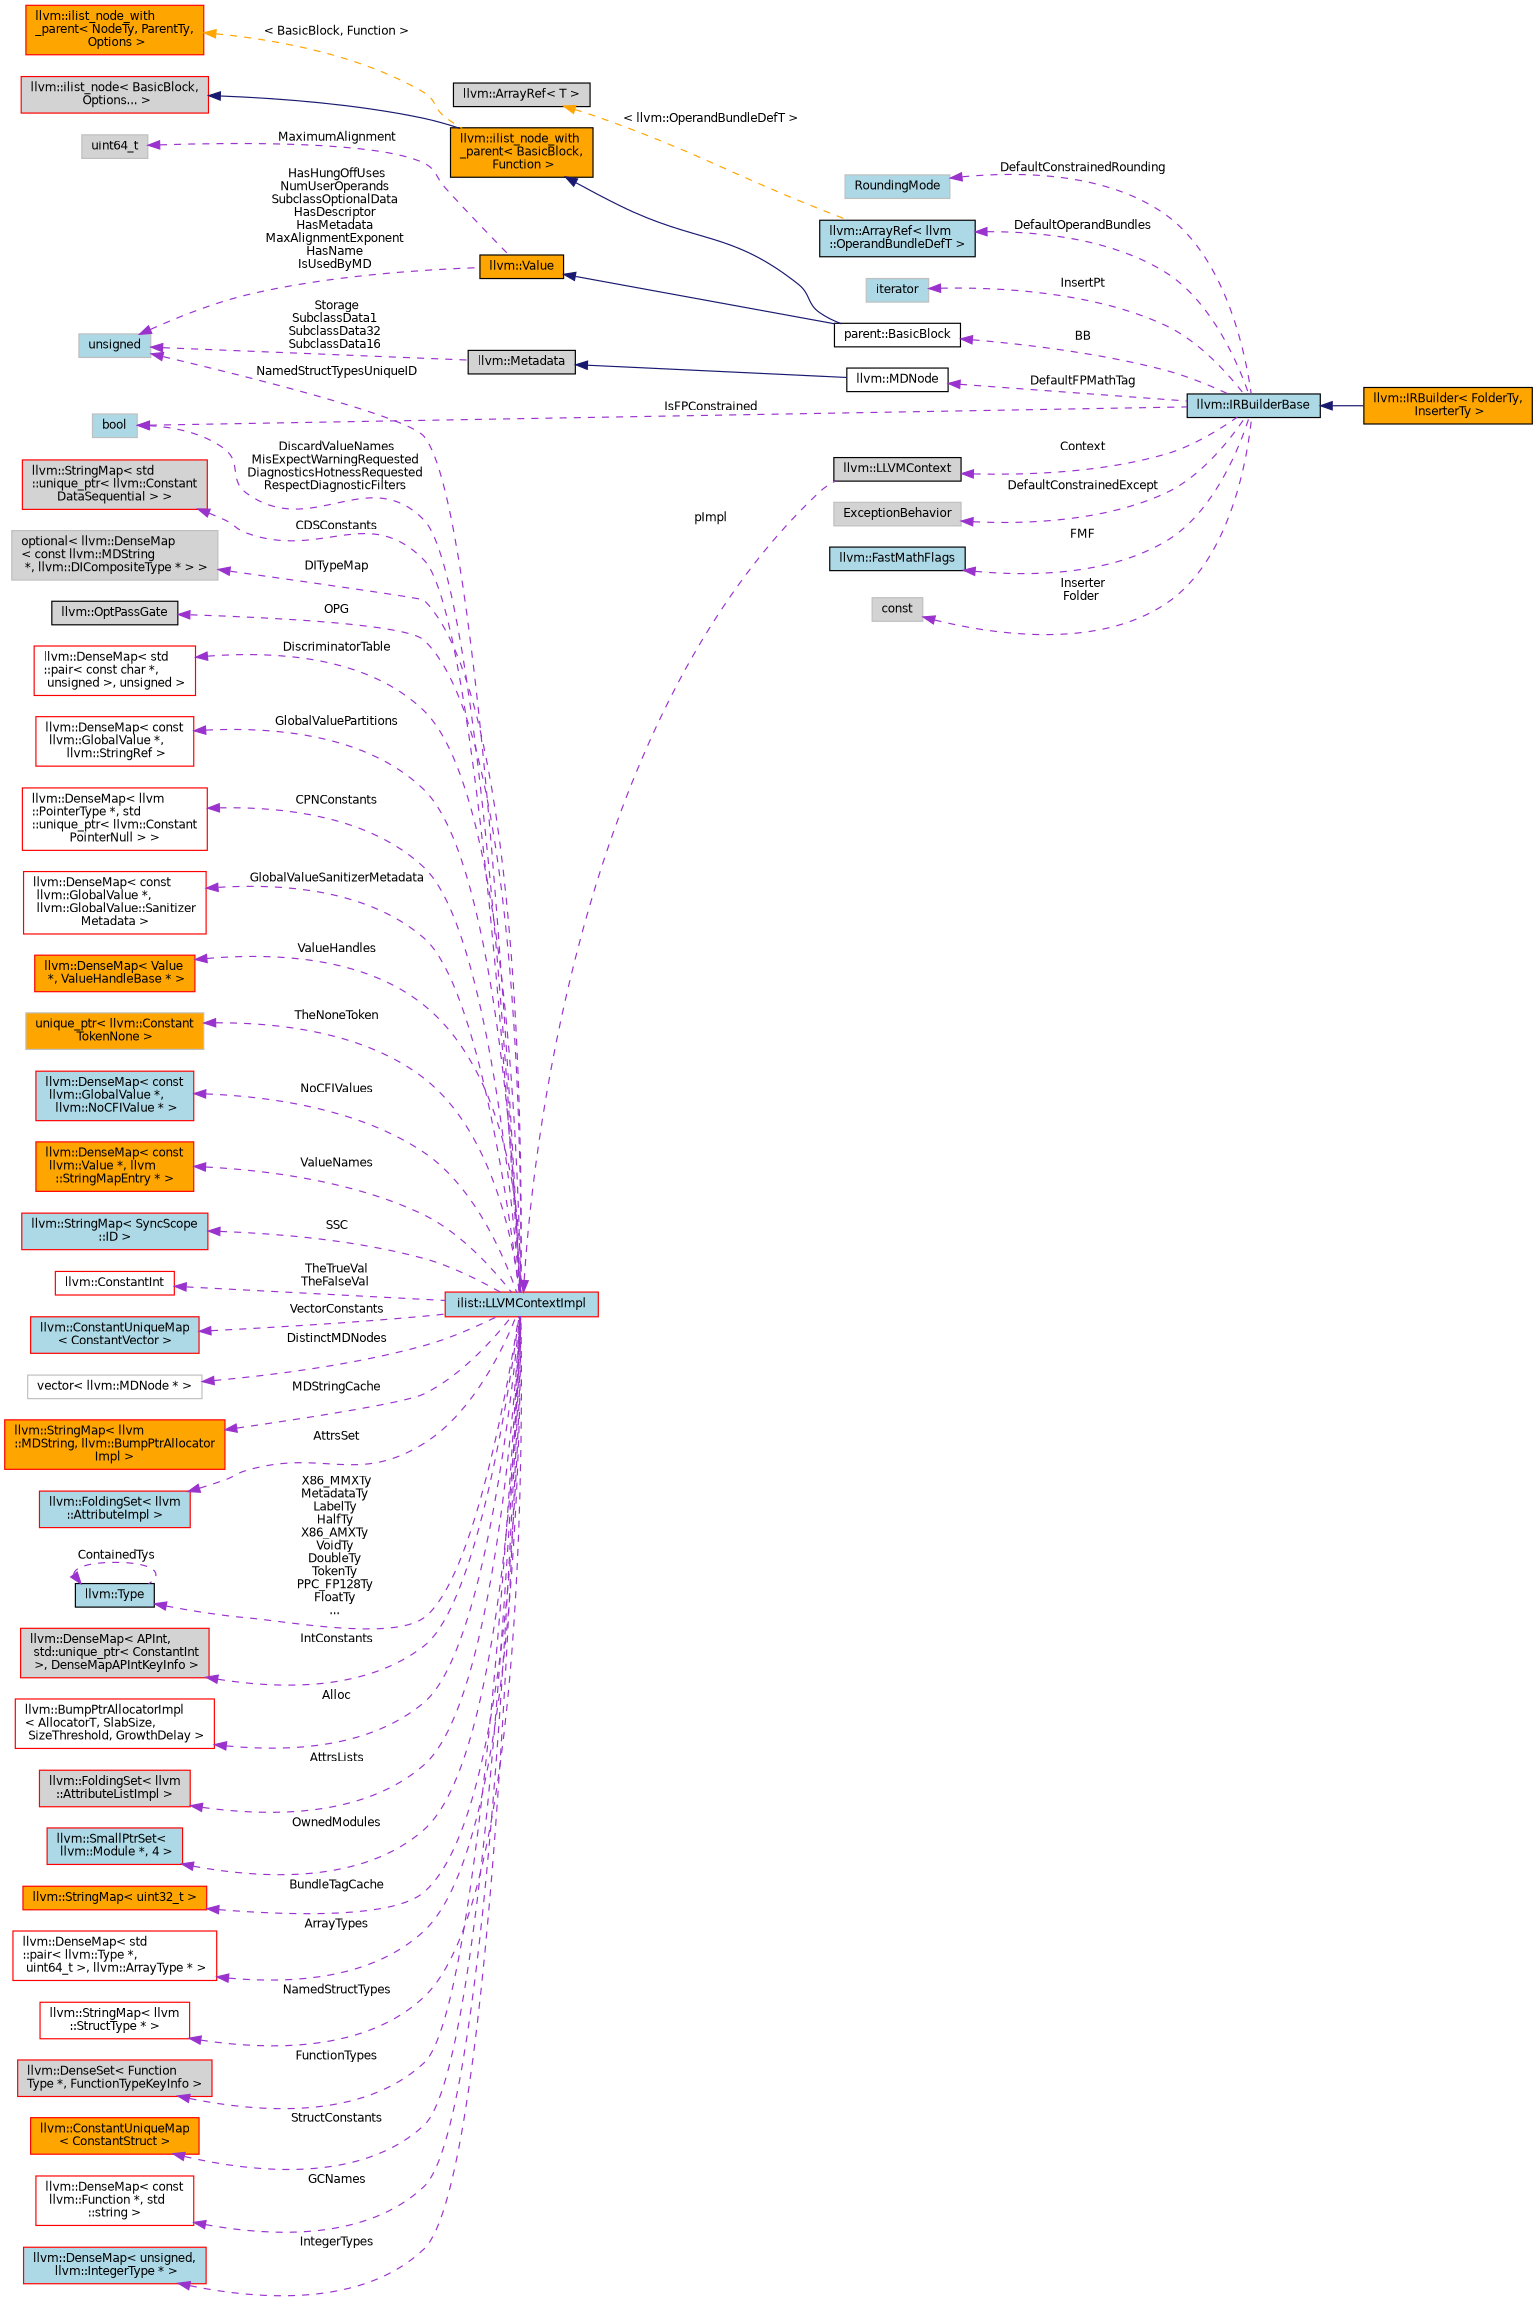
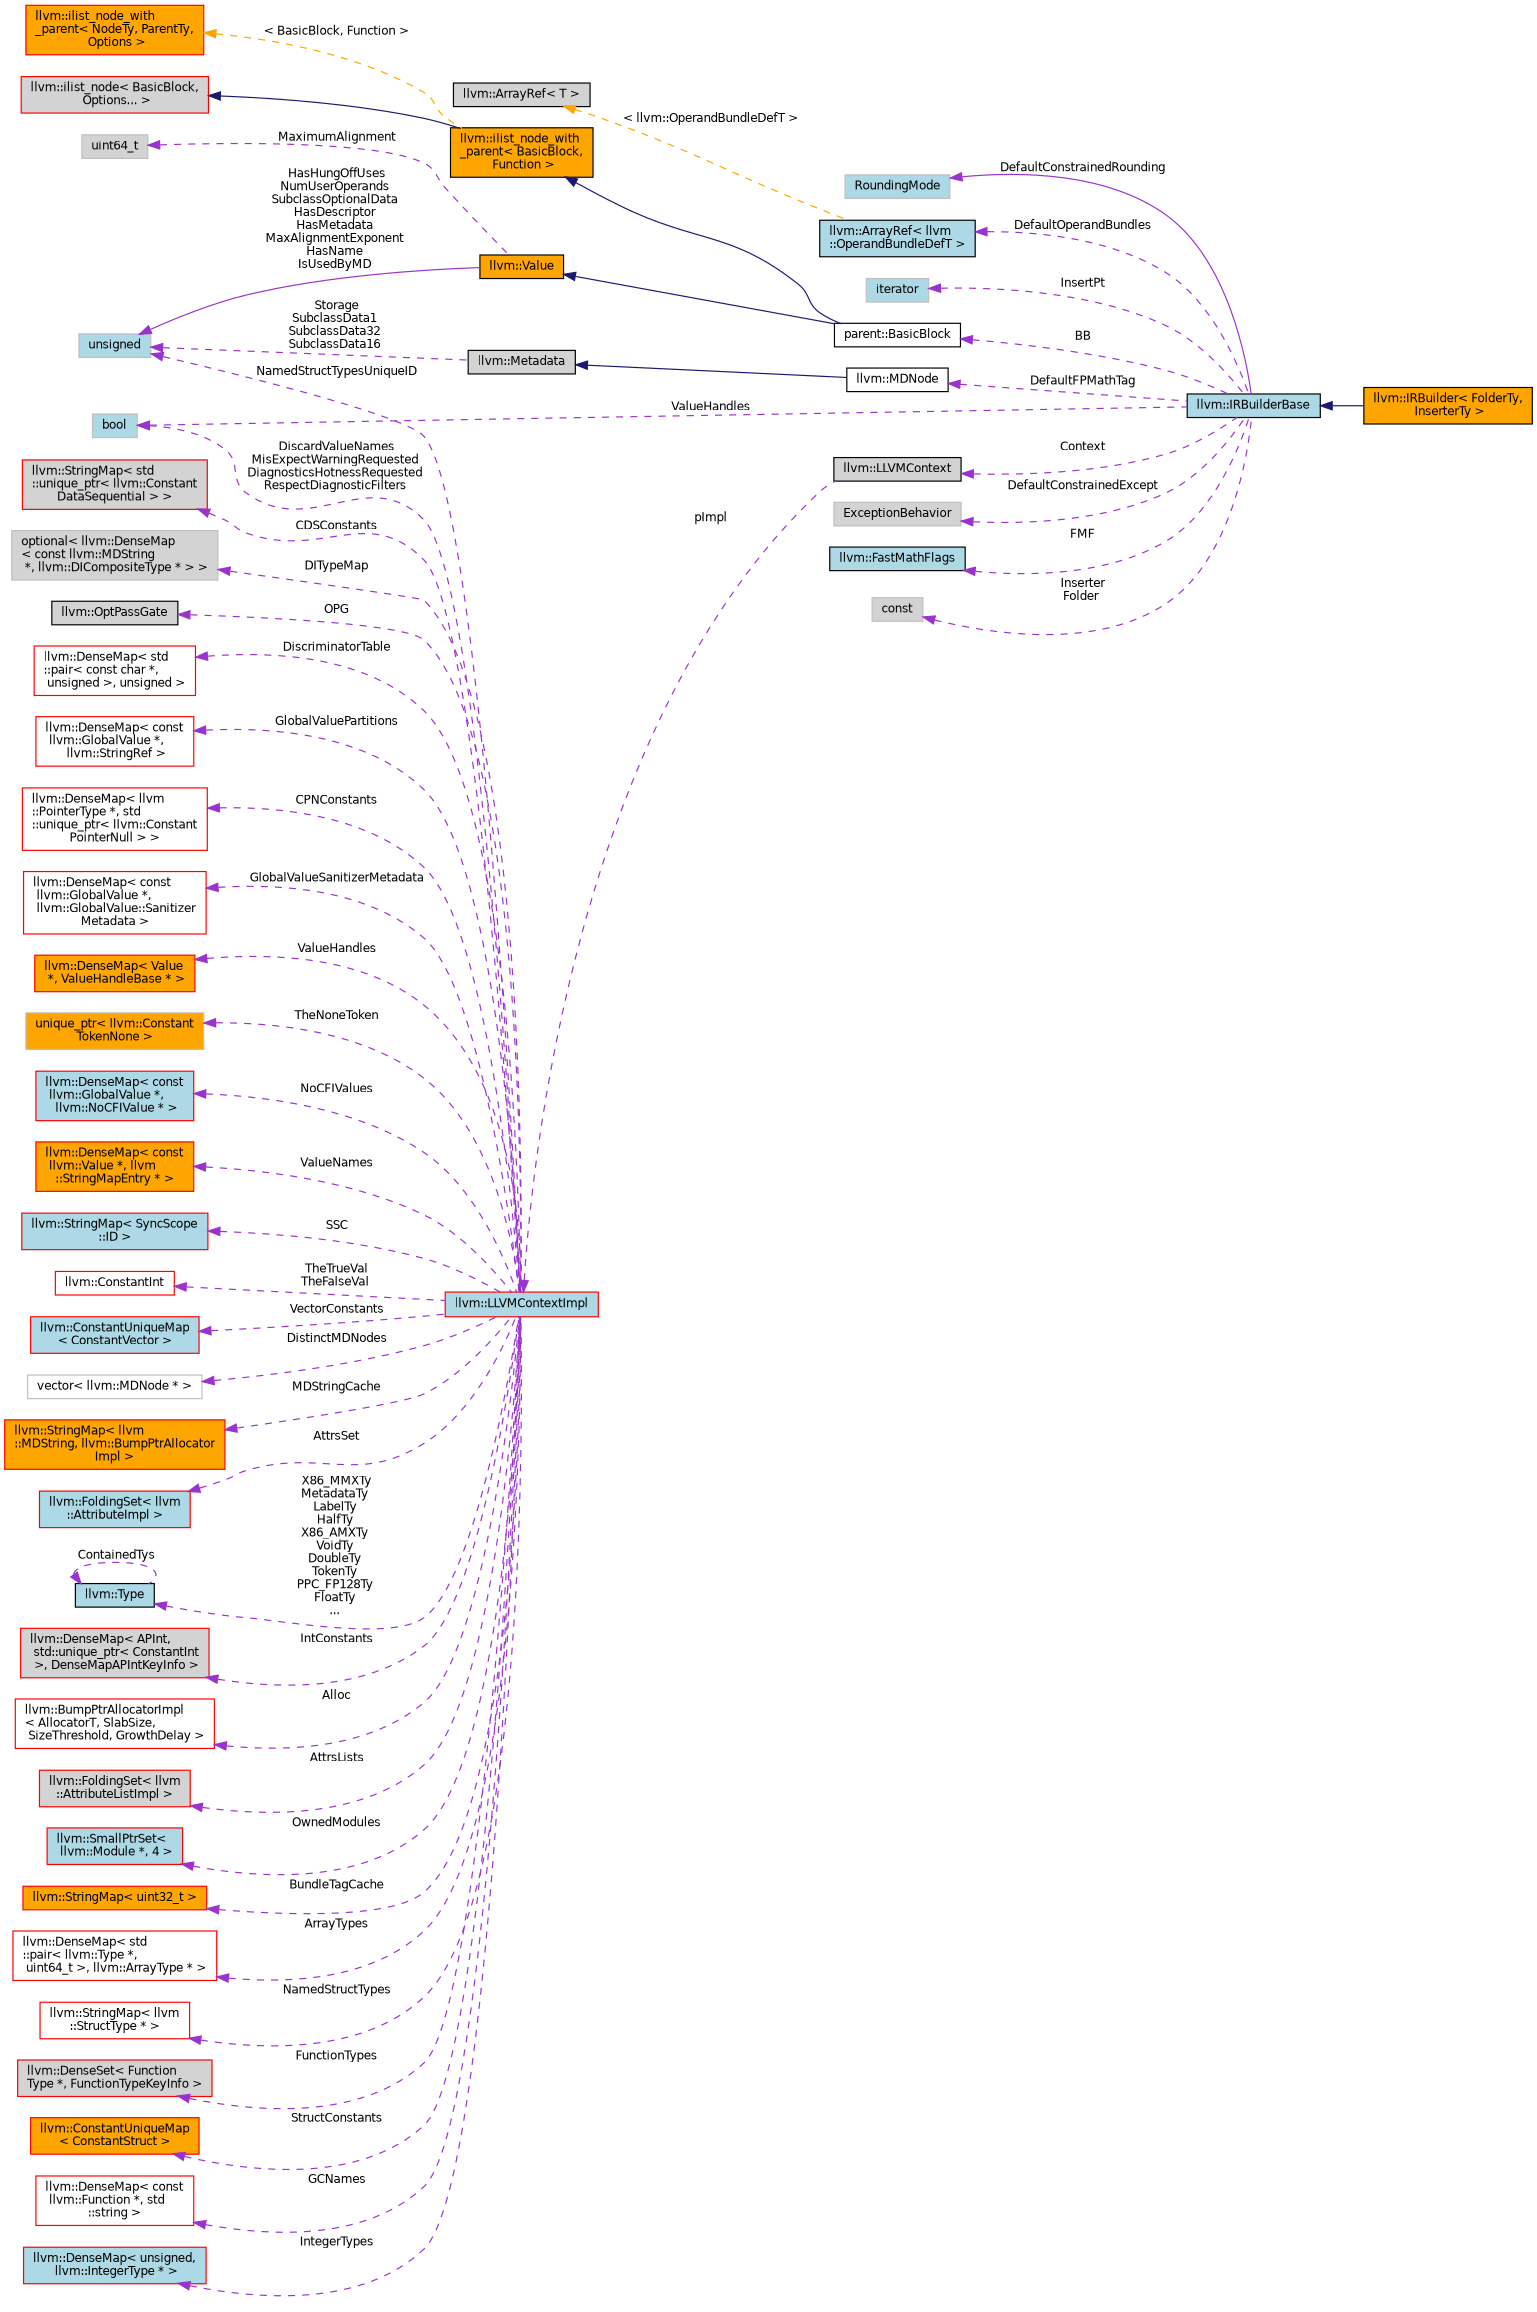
(1163, 213) -> (1163, 213)
(312, 282) -> (312, 282)
(709, 408) -> (709, 408)
(522, 1304) -> (522, 1304)
